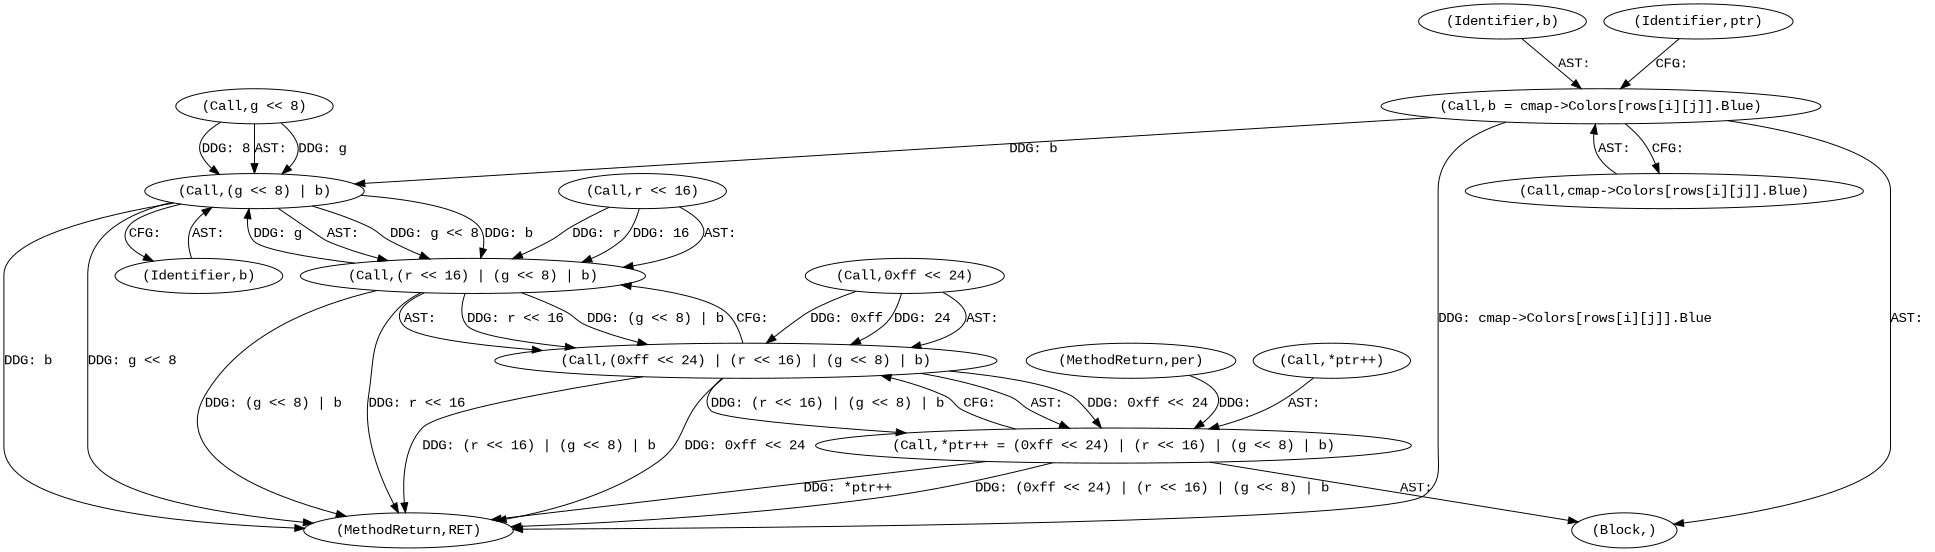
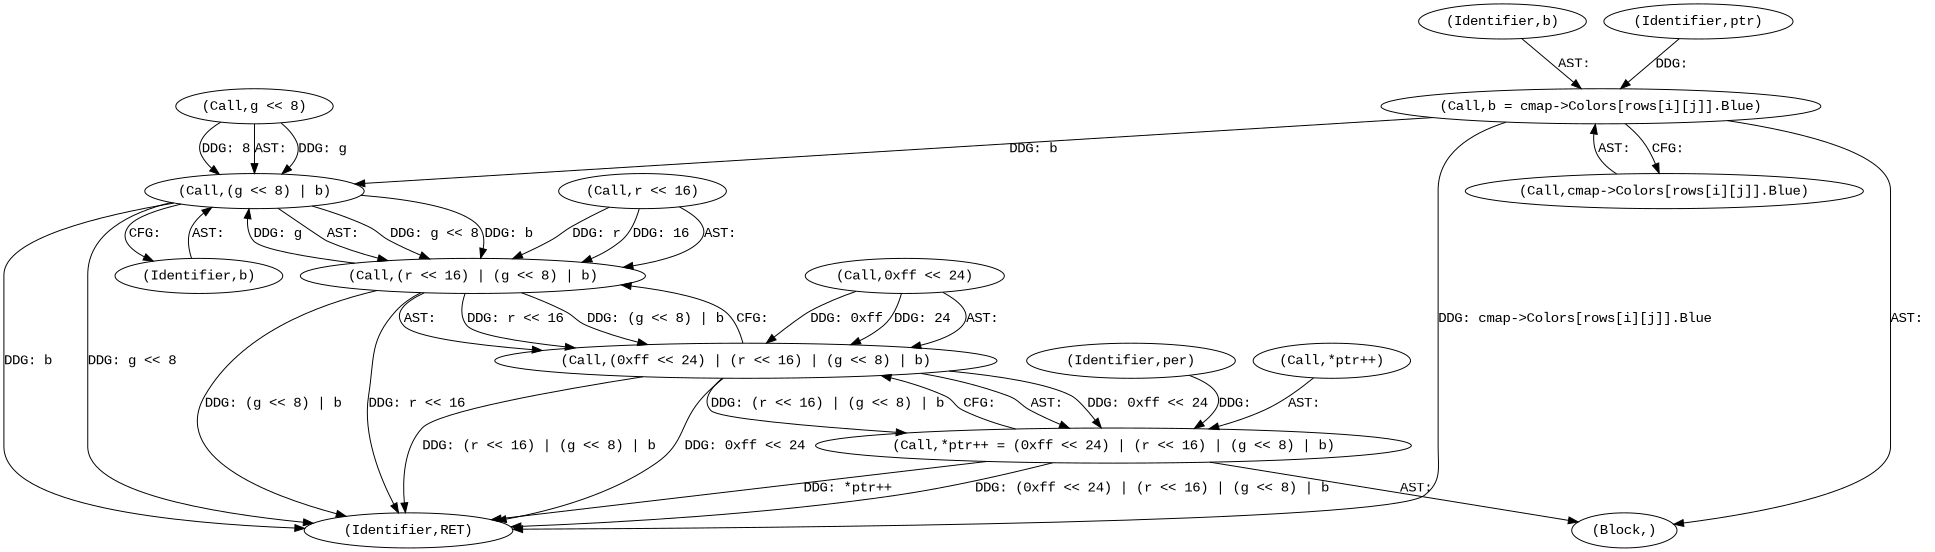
(1676, 64) -> (1676, 64)
(1131, 361) -> (1131, 361)
(409, 530) -> (409, 530)
